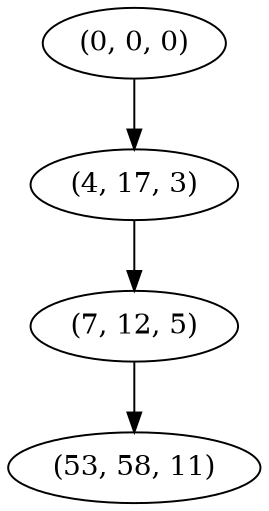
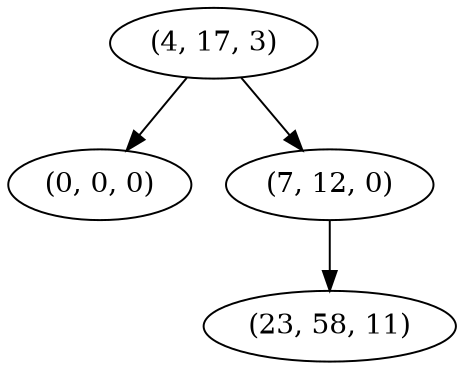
(134, 104) -> (163, 106)
(134, 326) -> (330, 185)
(134, 468) -> (330, 326)
